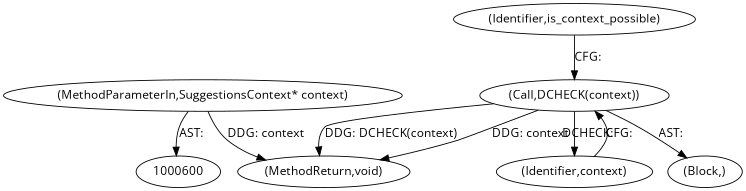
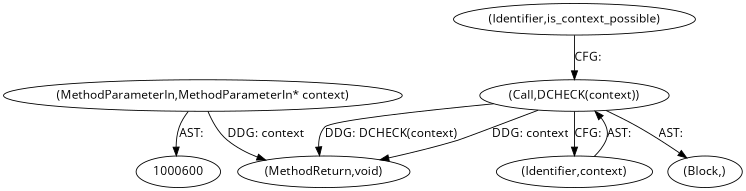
(203, 96) -> (203, 96)
(590, 134) -> (590, 134)
(621, 134) -> (621, 134)
